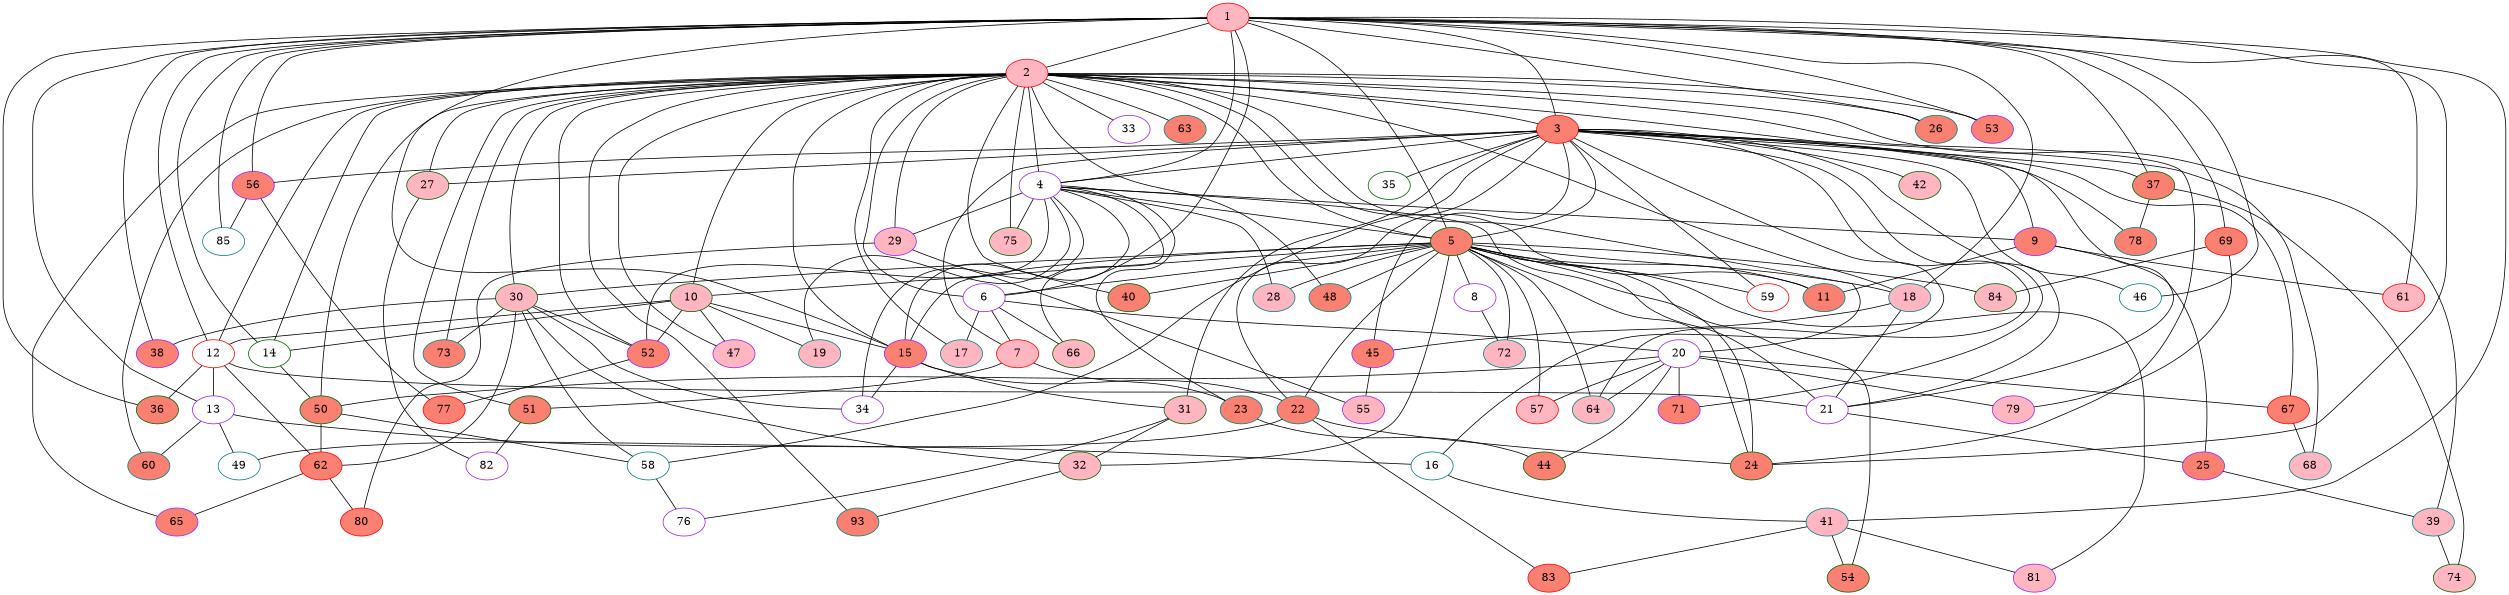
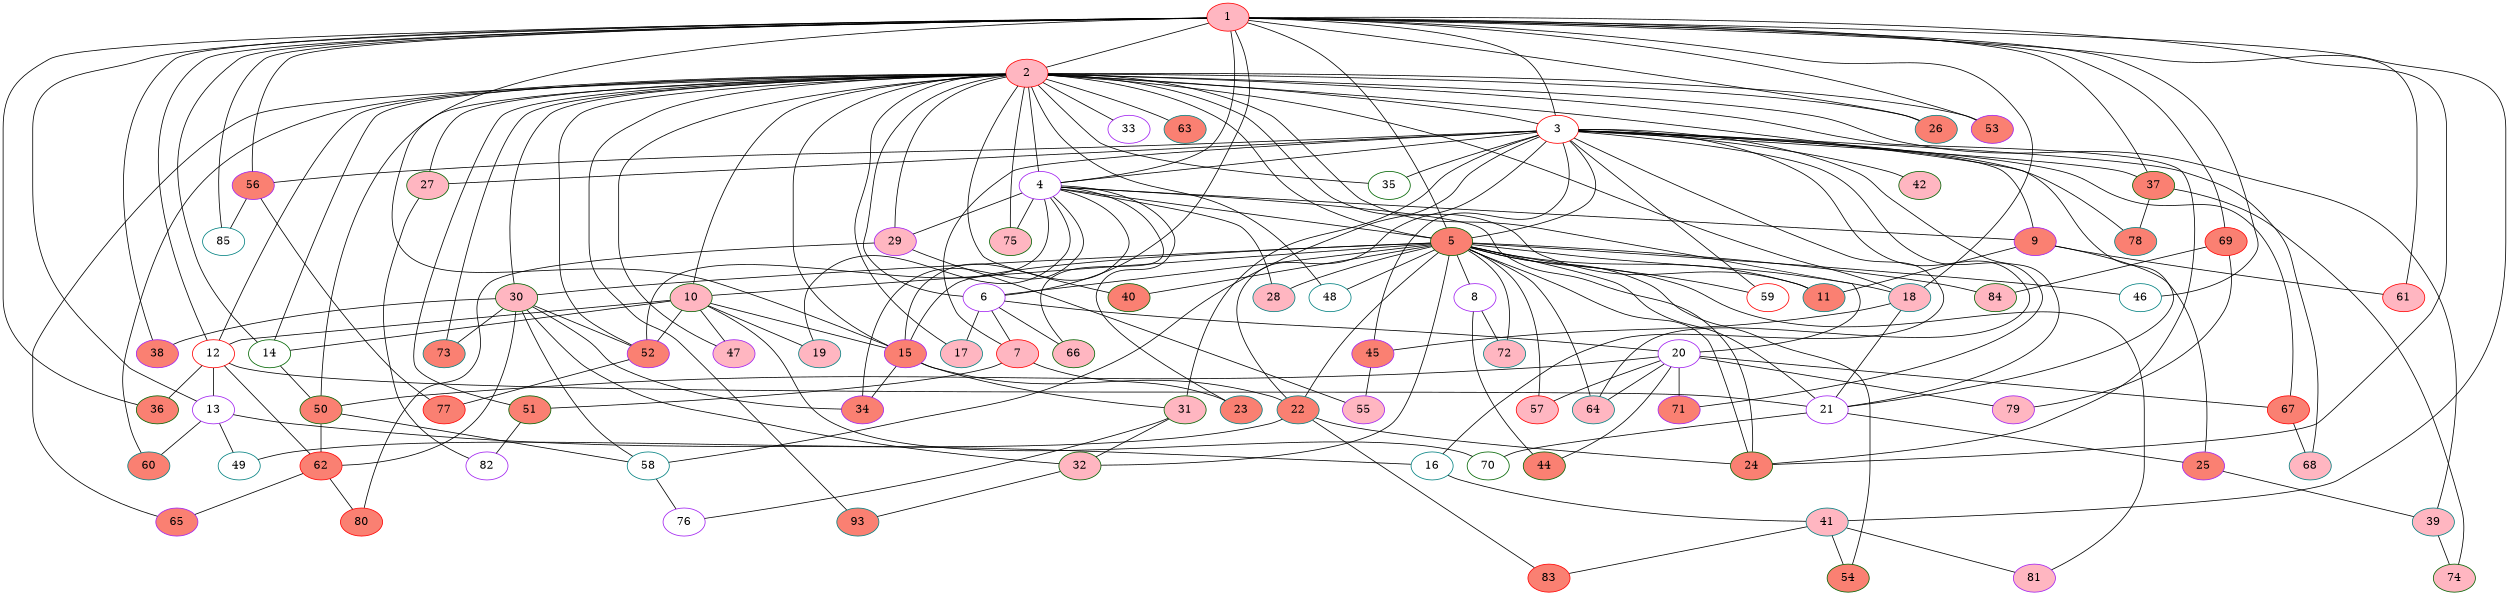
(1558, 129) -> (1558, 129)
(1877, 157) -> (1894, 273)
none -> (1156, 159)
(1330, 298) -> (1330, 298)
(863, 410) -> (863, 410)
(1386, 438) -> (1484, 386)
none -> (1488, 466)
